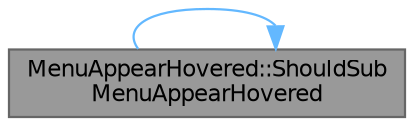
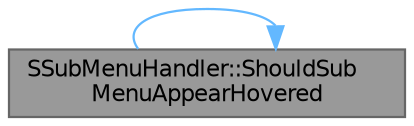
(207, 83) -> (207, 83)
